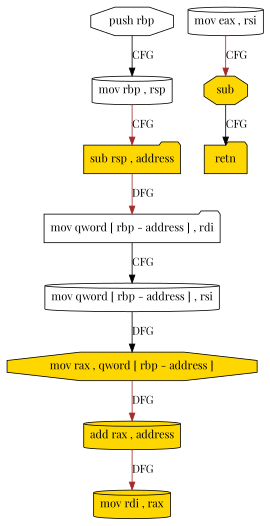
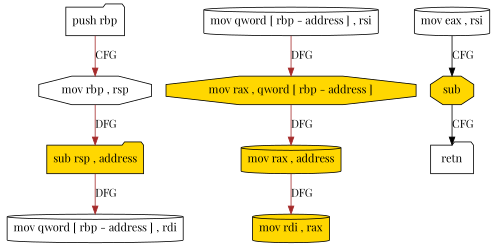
(132, 21) -> (95, 21)
(132, 52) -> (95, 52)
(226, 52) -> (452, 52)
(132, 90) -> (95, 90)
(143, 125) -> (106, 125)
(226, 159) -> (452, 159)
(132, 228) -> (95, 228)
(132, 259) -> none
(132, 328) -> (291, 52)
(132, 435) -> (291, 159)
